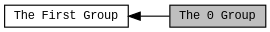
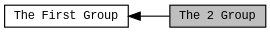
(218, 16) -> (218, 16)
